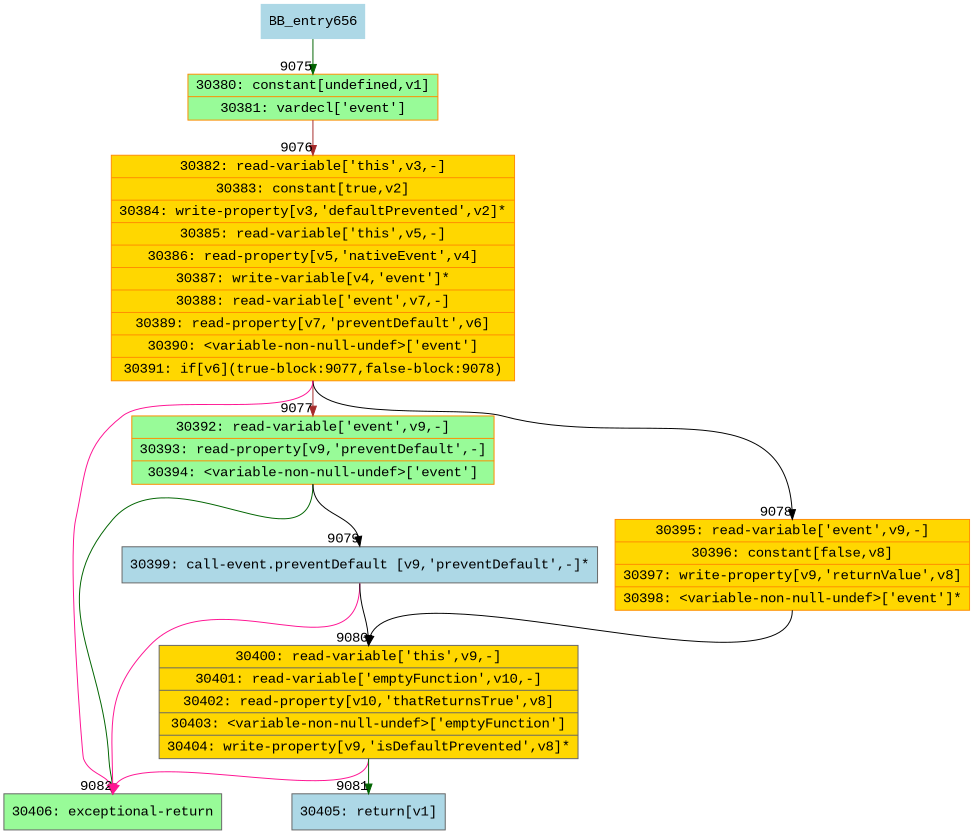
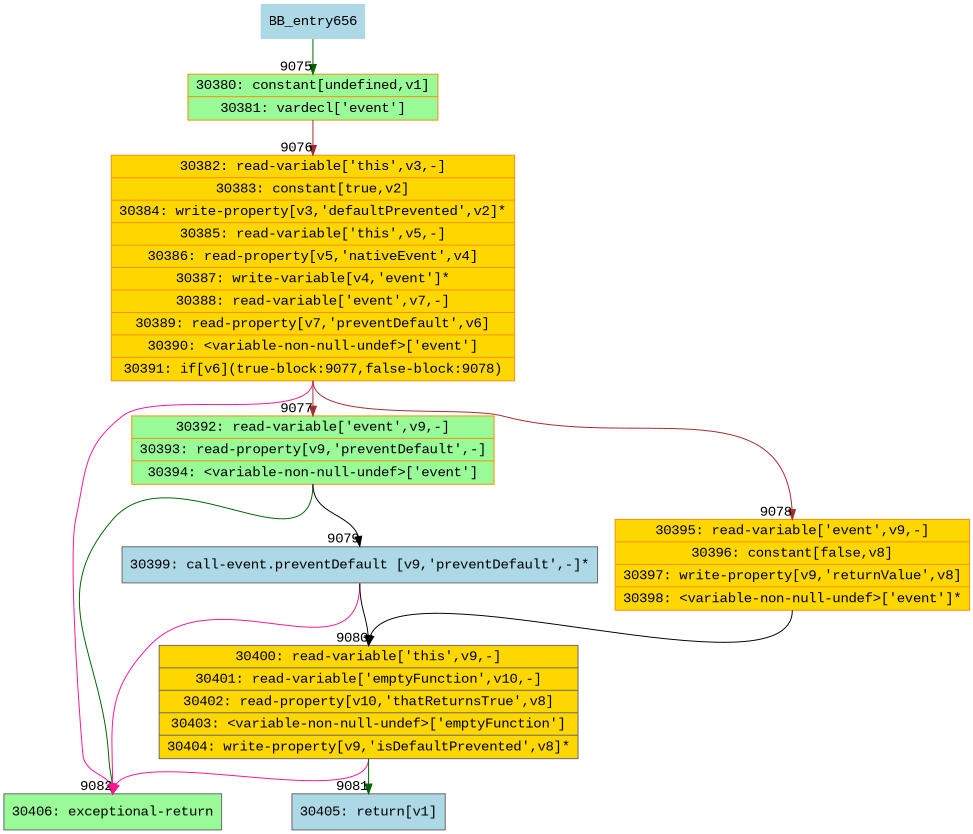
(568, 426) -> (568, 426)
